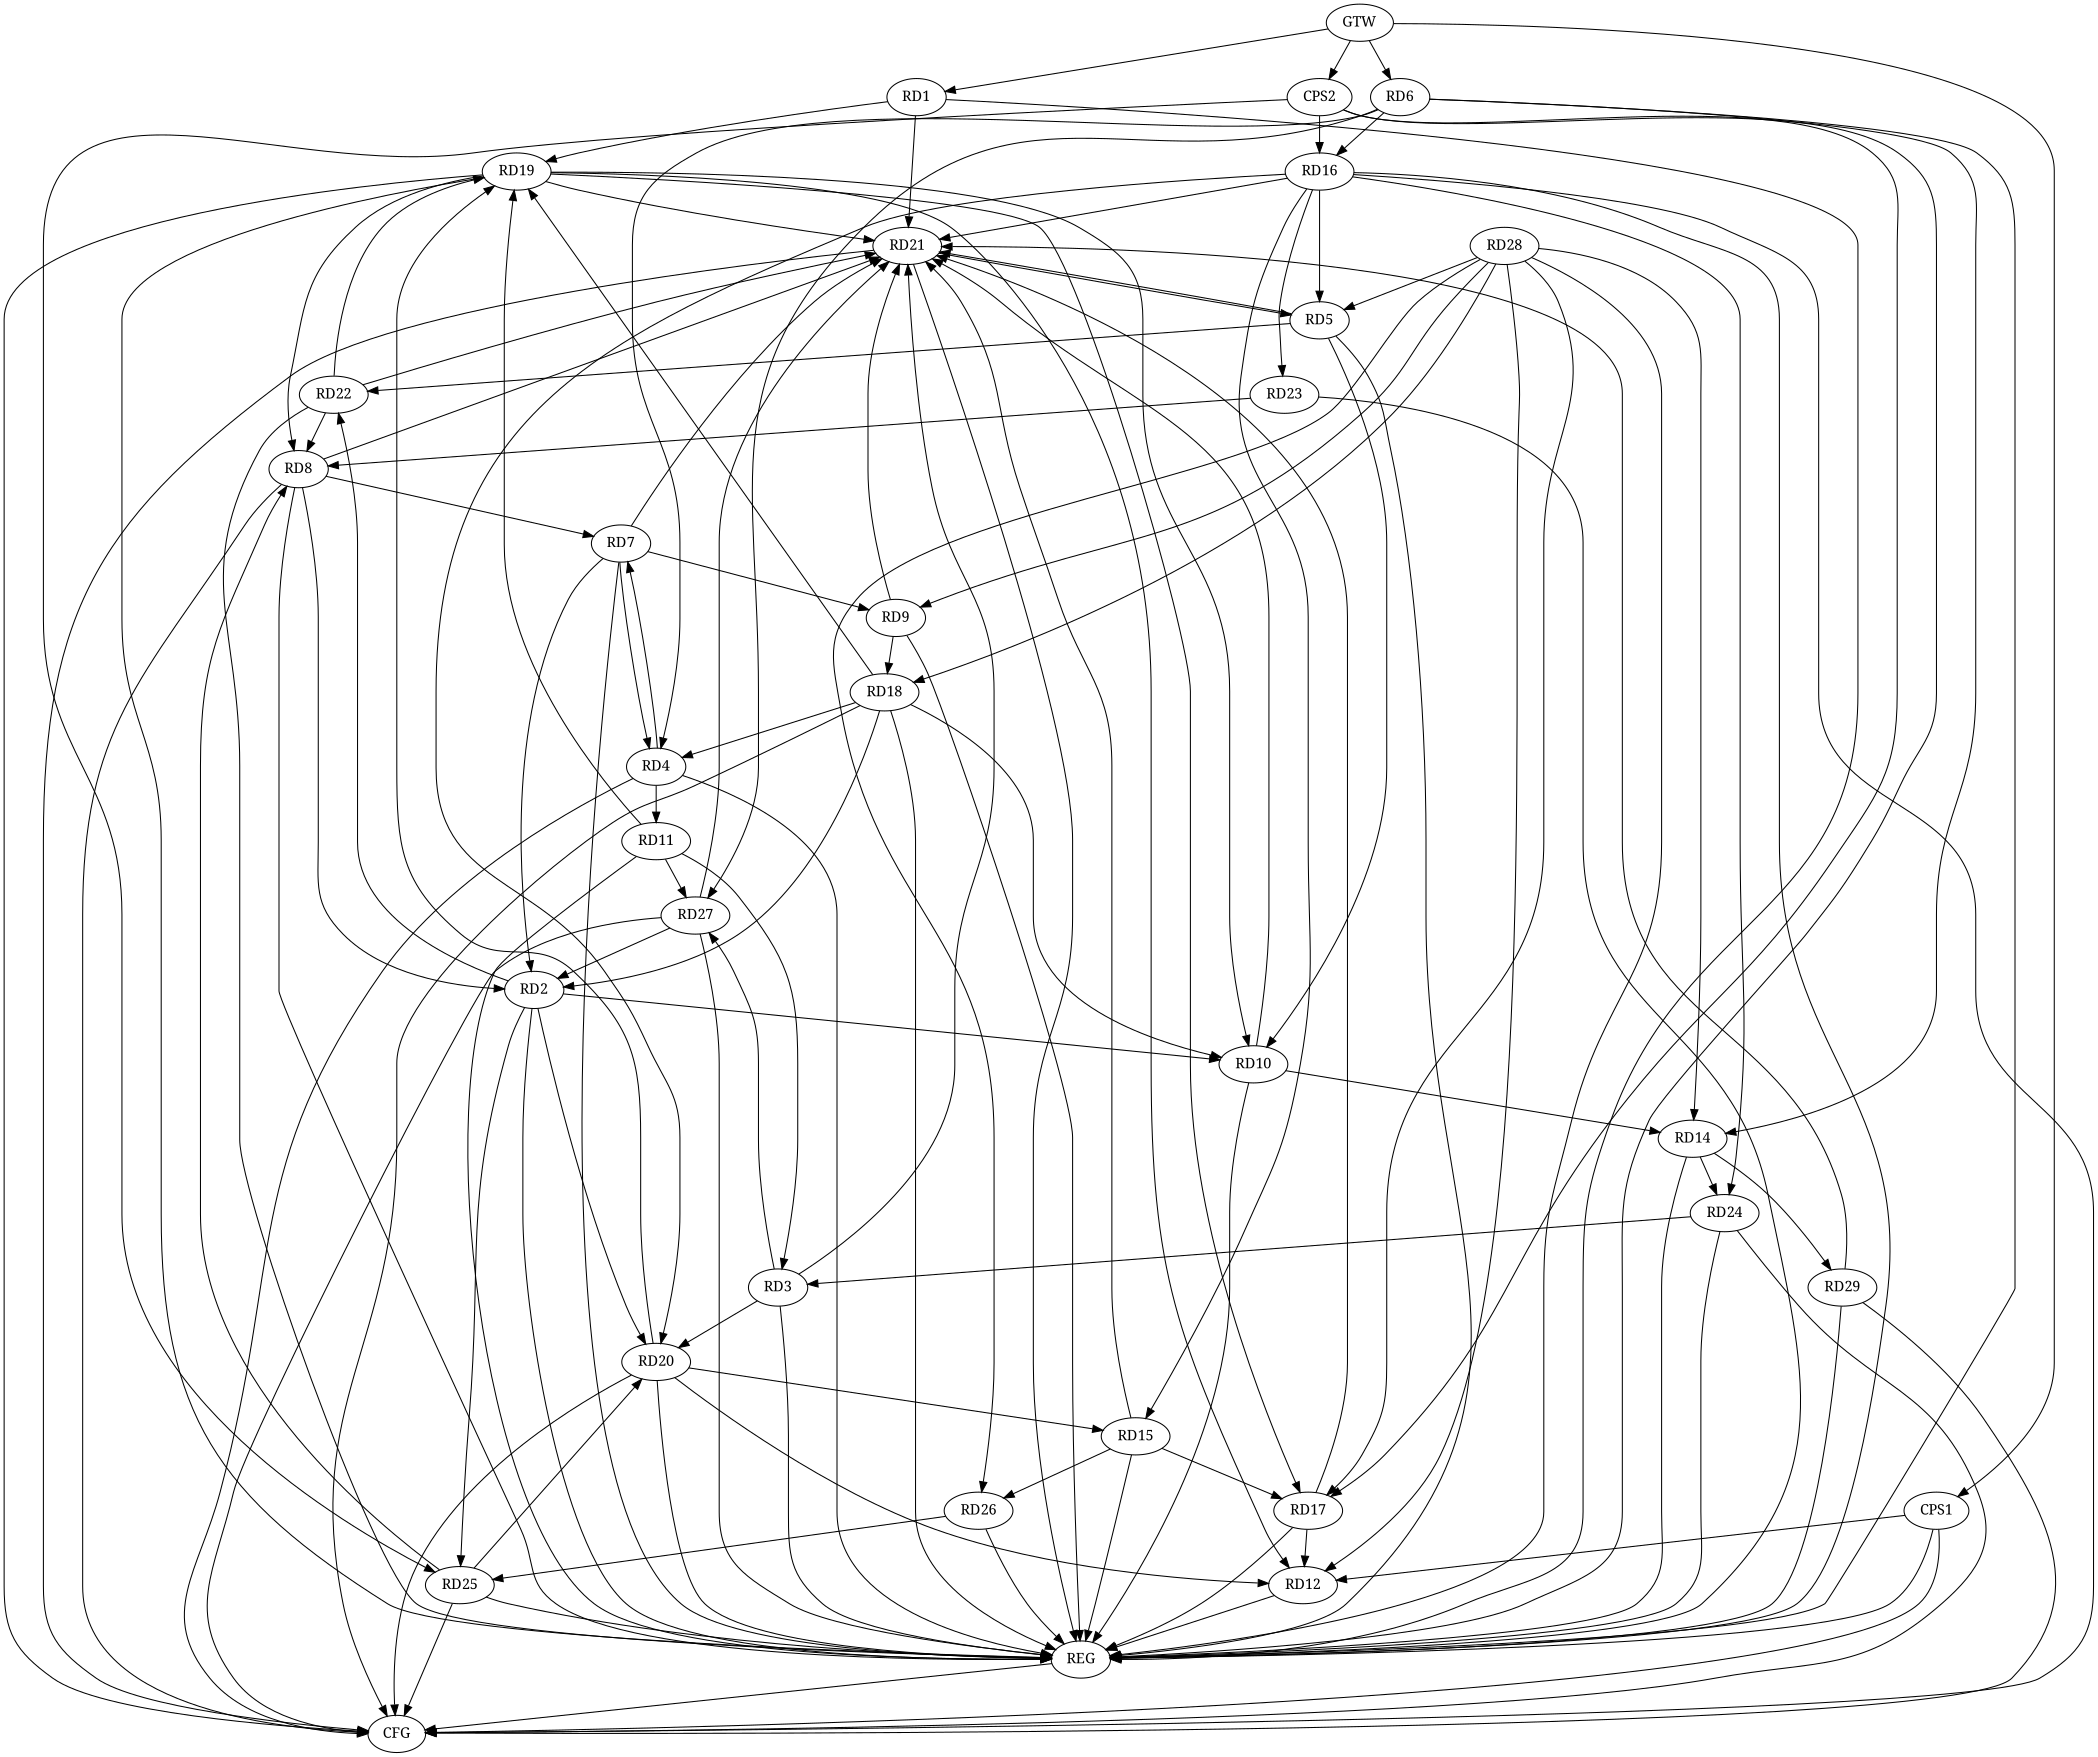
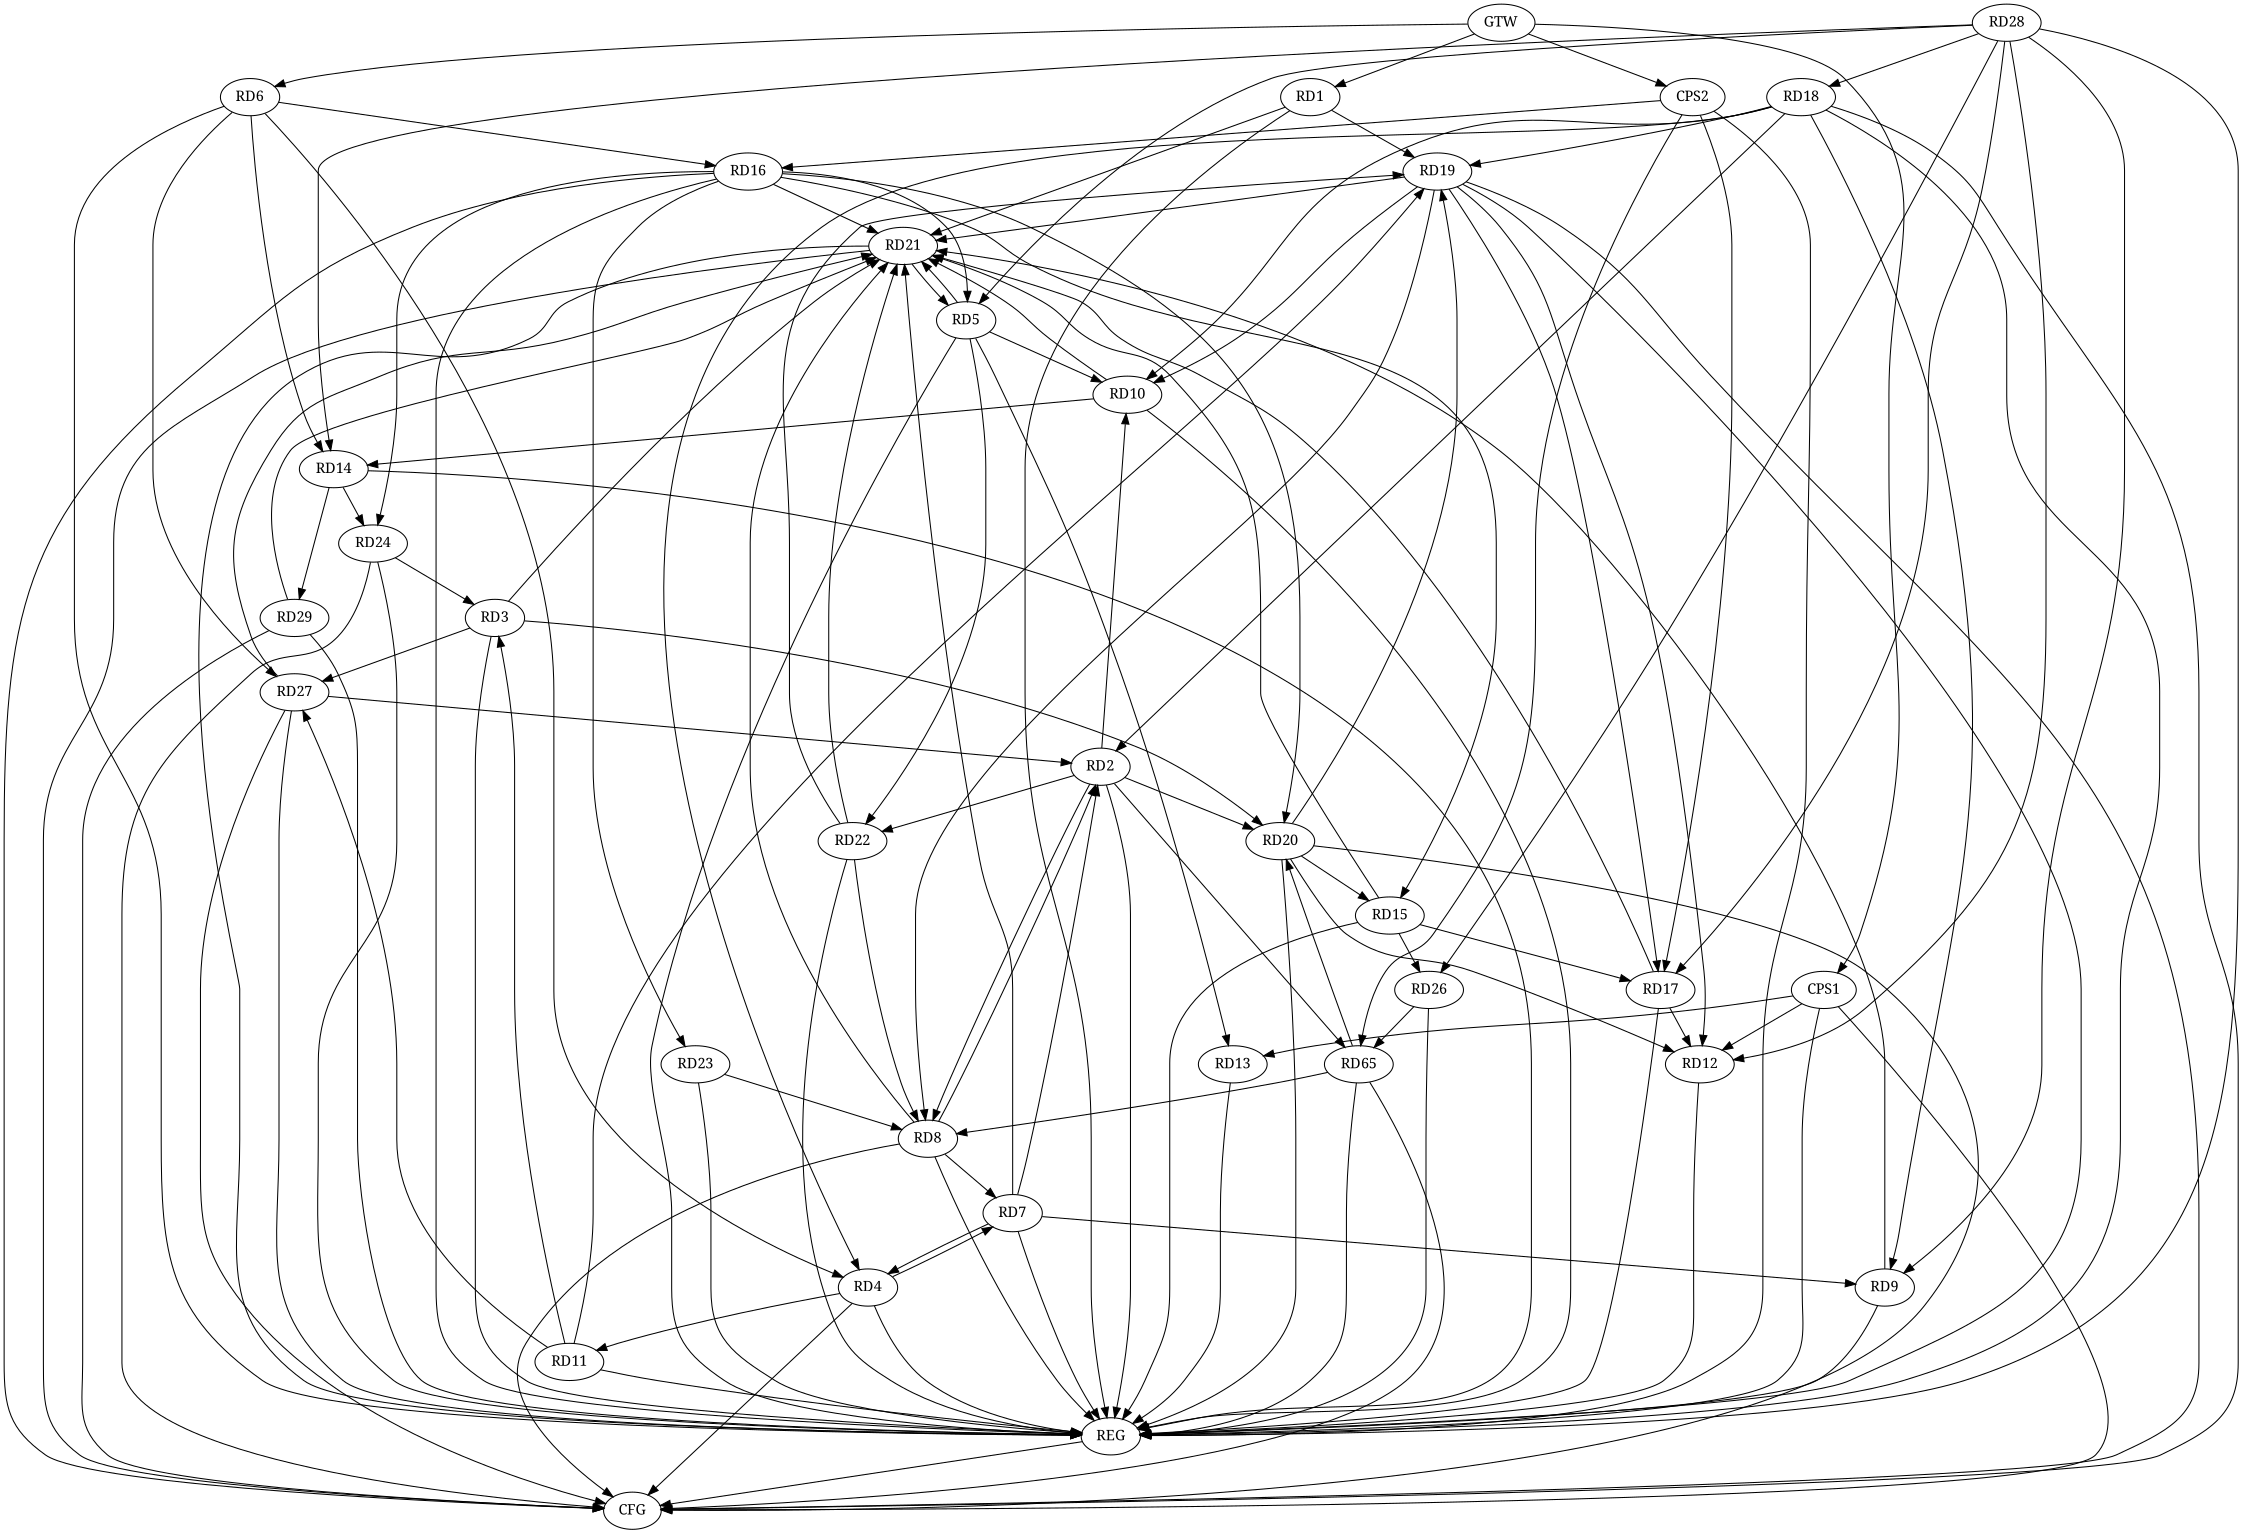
(891, 650) -> (1971, 676)
none -> (1014, 938)
none -> (1233, 1064)
(460, 1585) -> (1359, 1064)
